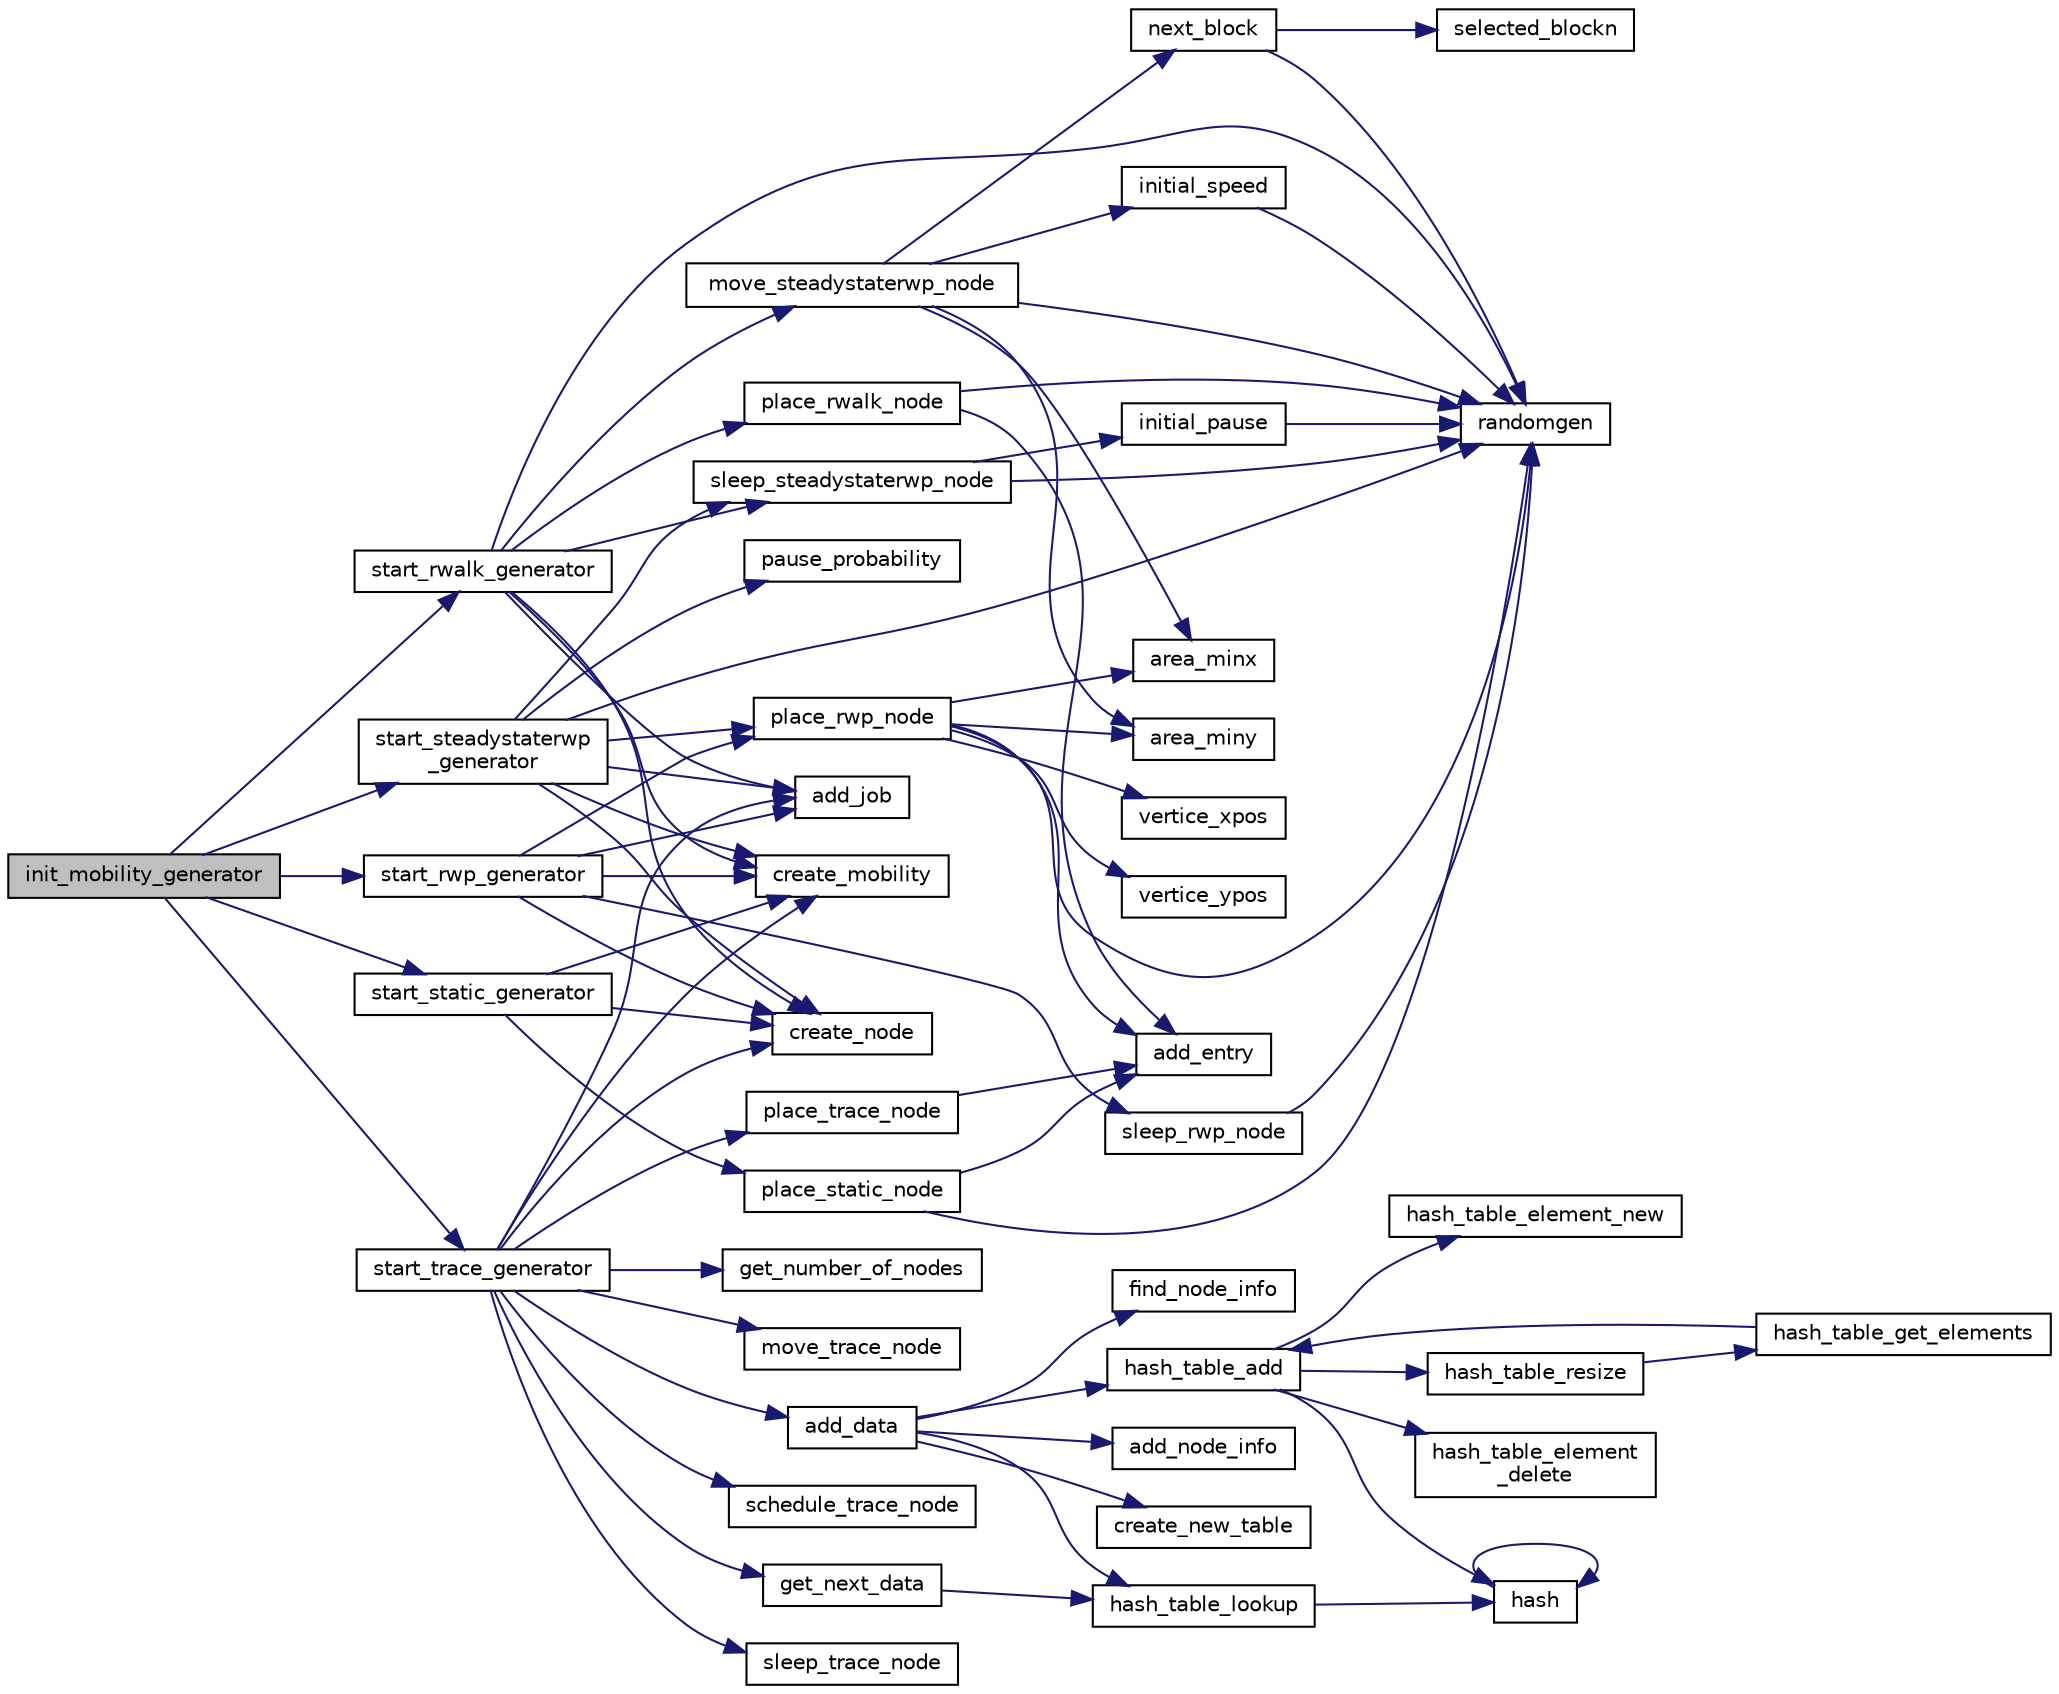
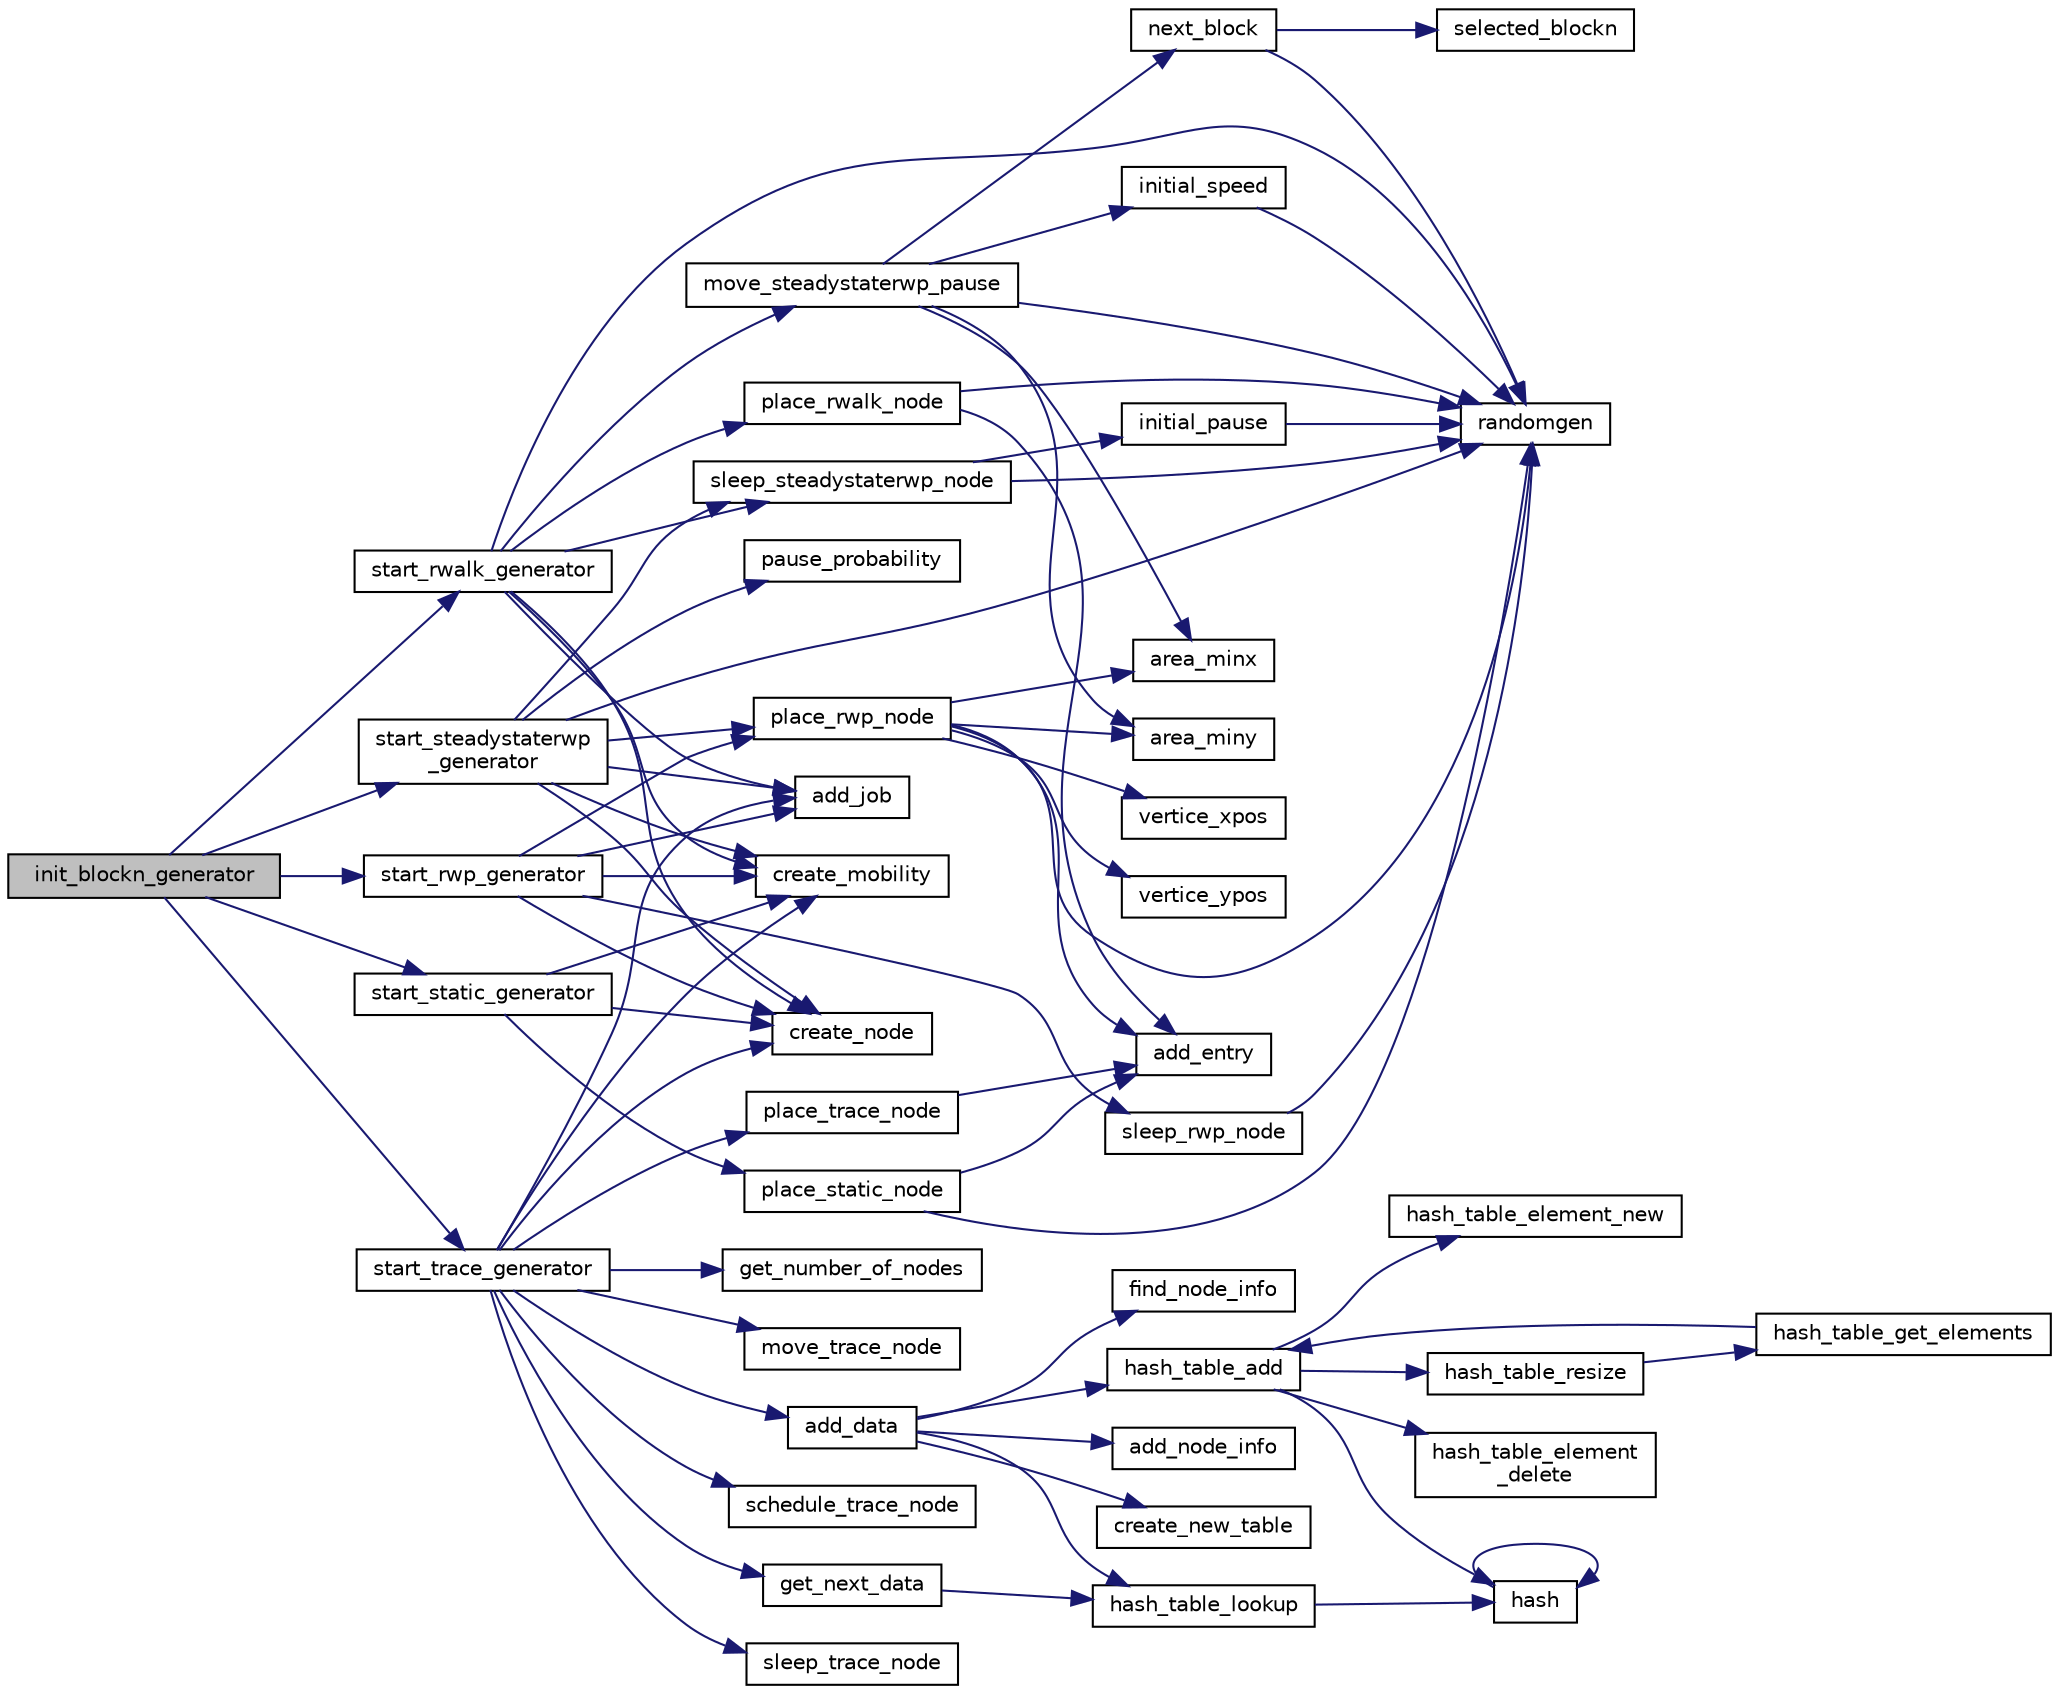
(852, 285) -> (852, 285)
(144, 876) -> (144, 876)
